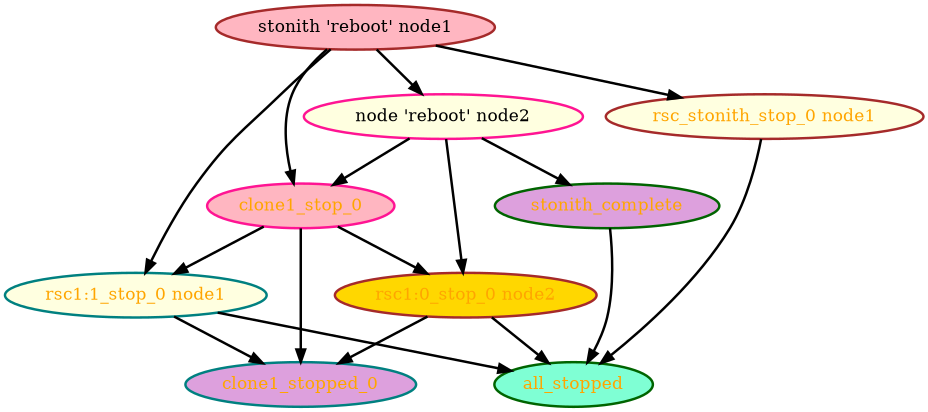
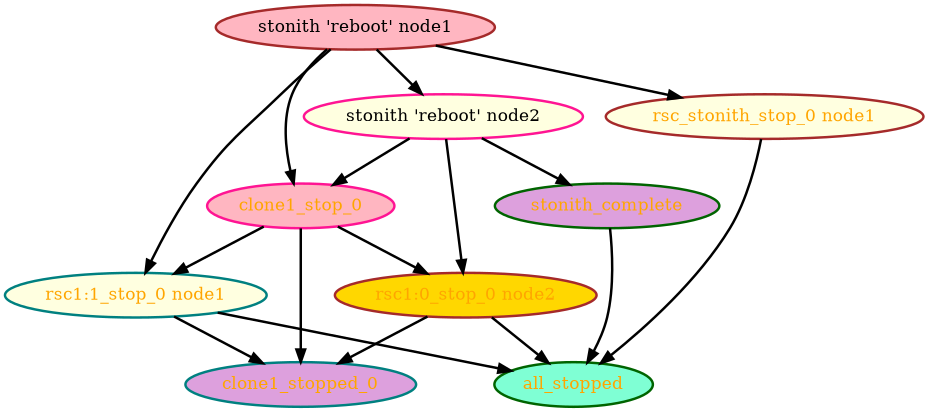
(443, 117) -> (443, 117)
